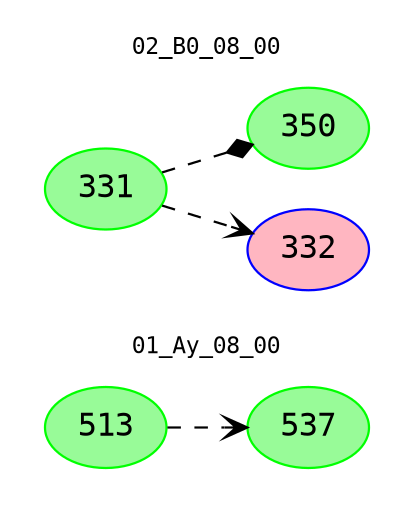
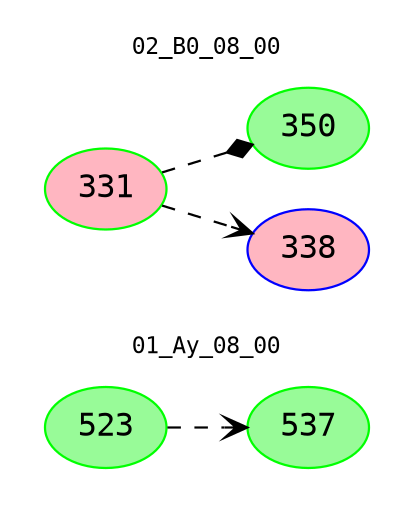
(106, 189) -> (106, 189)
(308, 250) -> (308, 250)
(106, 428) -> (106, 428)
